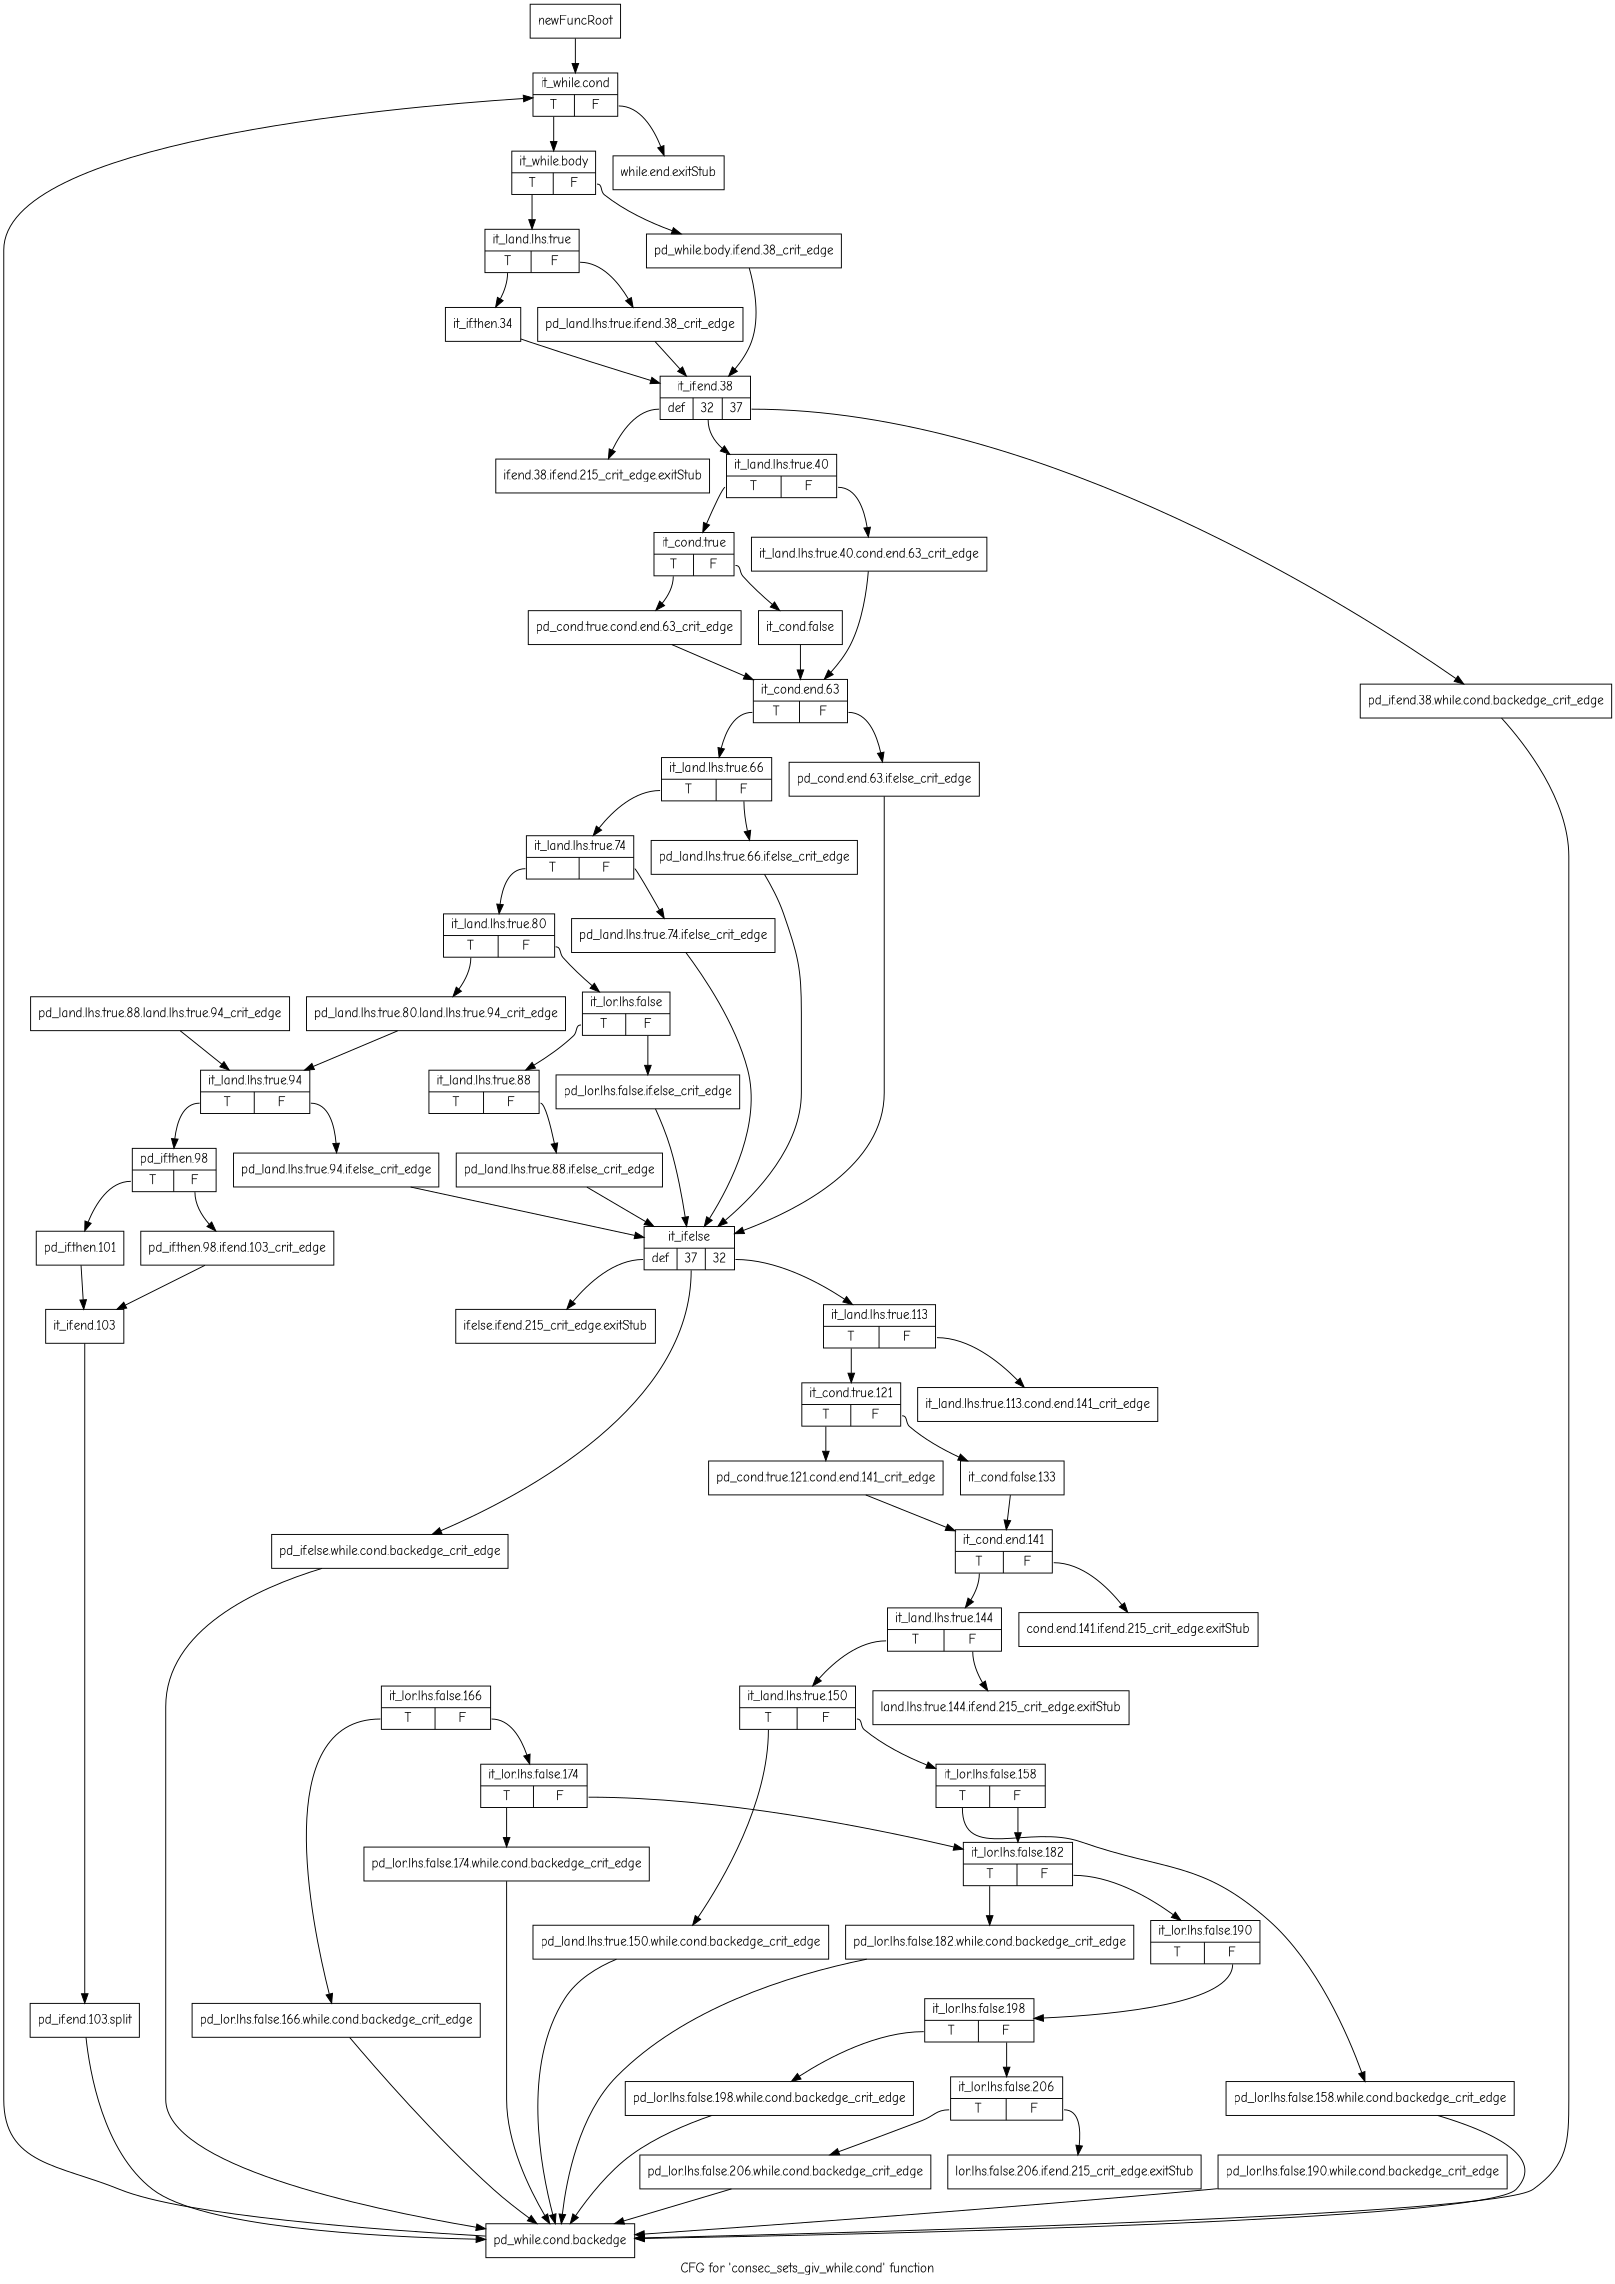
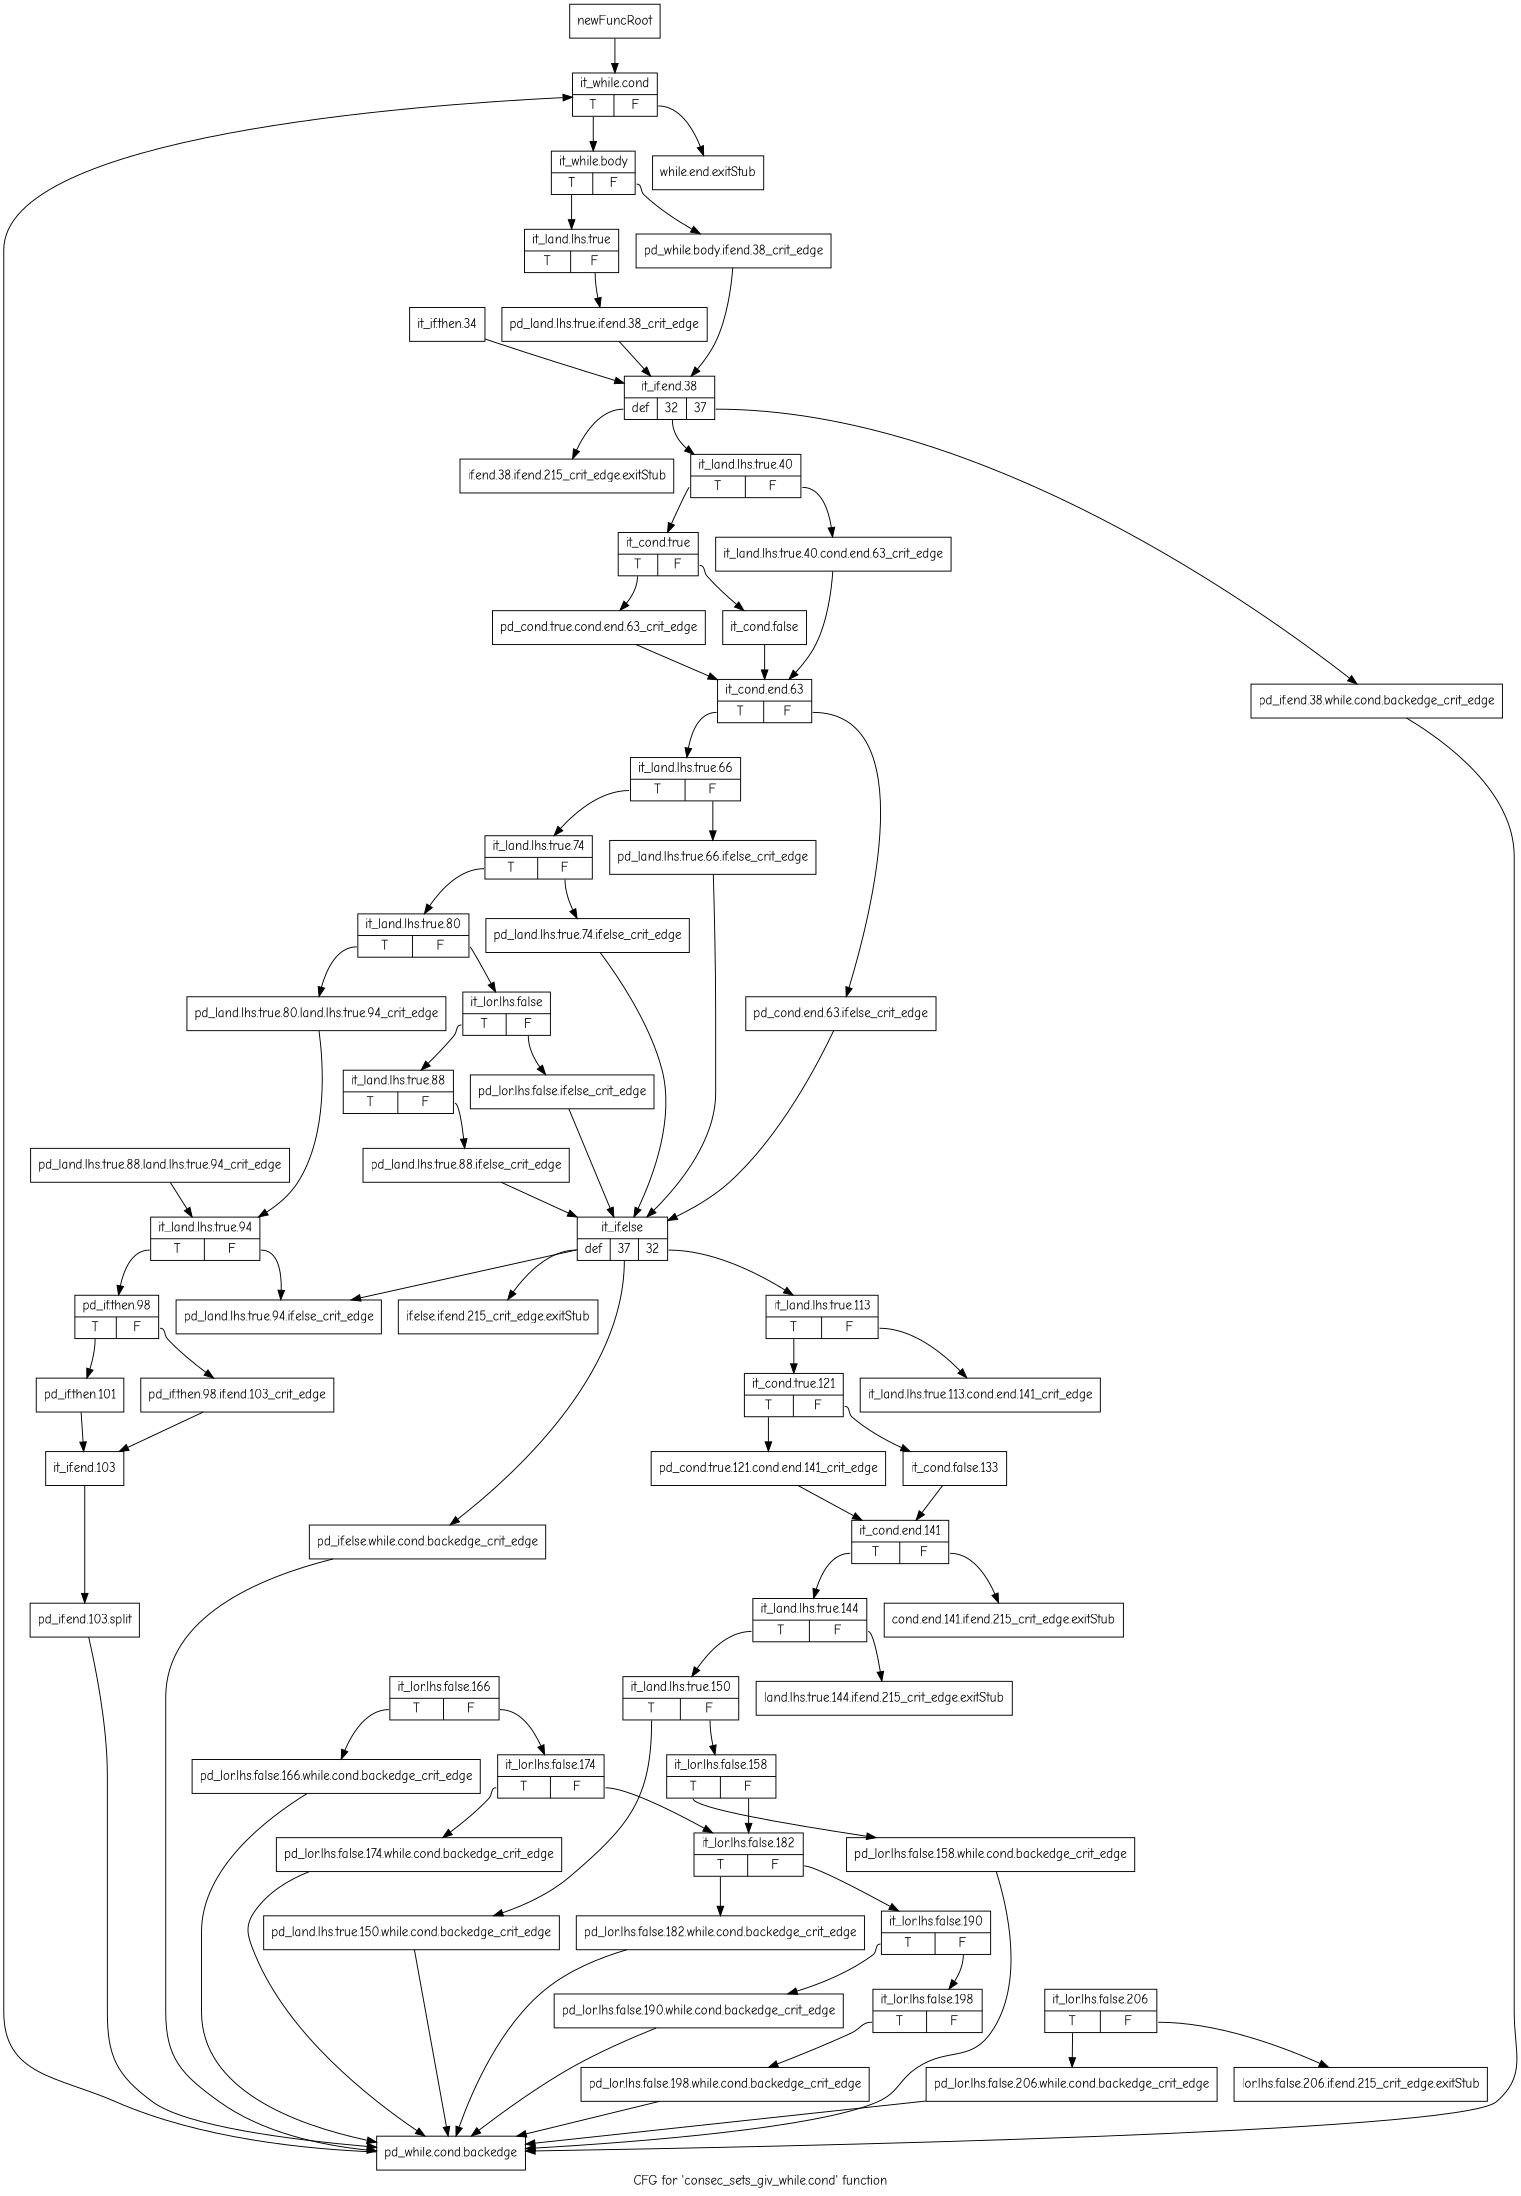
(505, 286) -> none
(523, 1211) -> (469, 1274)
none -> (843, 1973)
(1007, 2055) -> none
